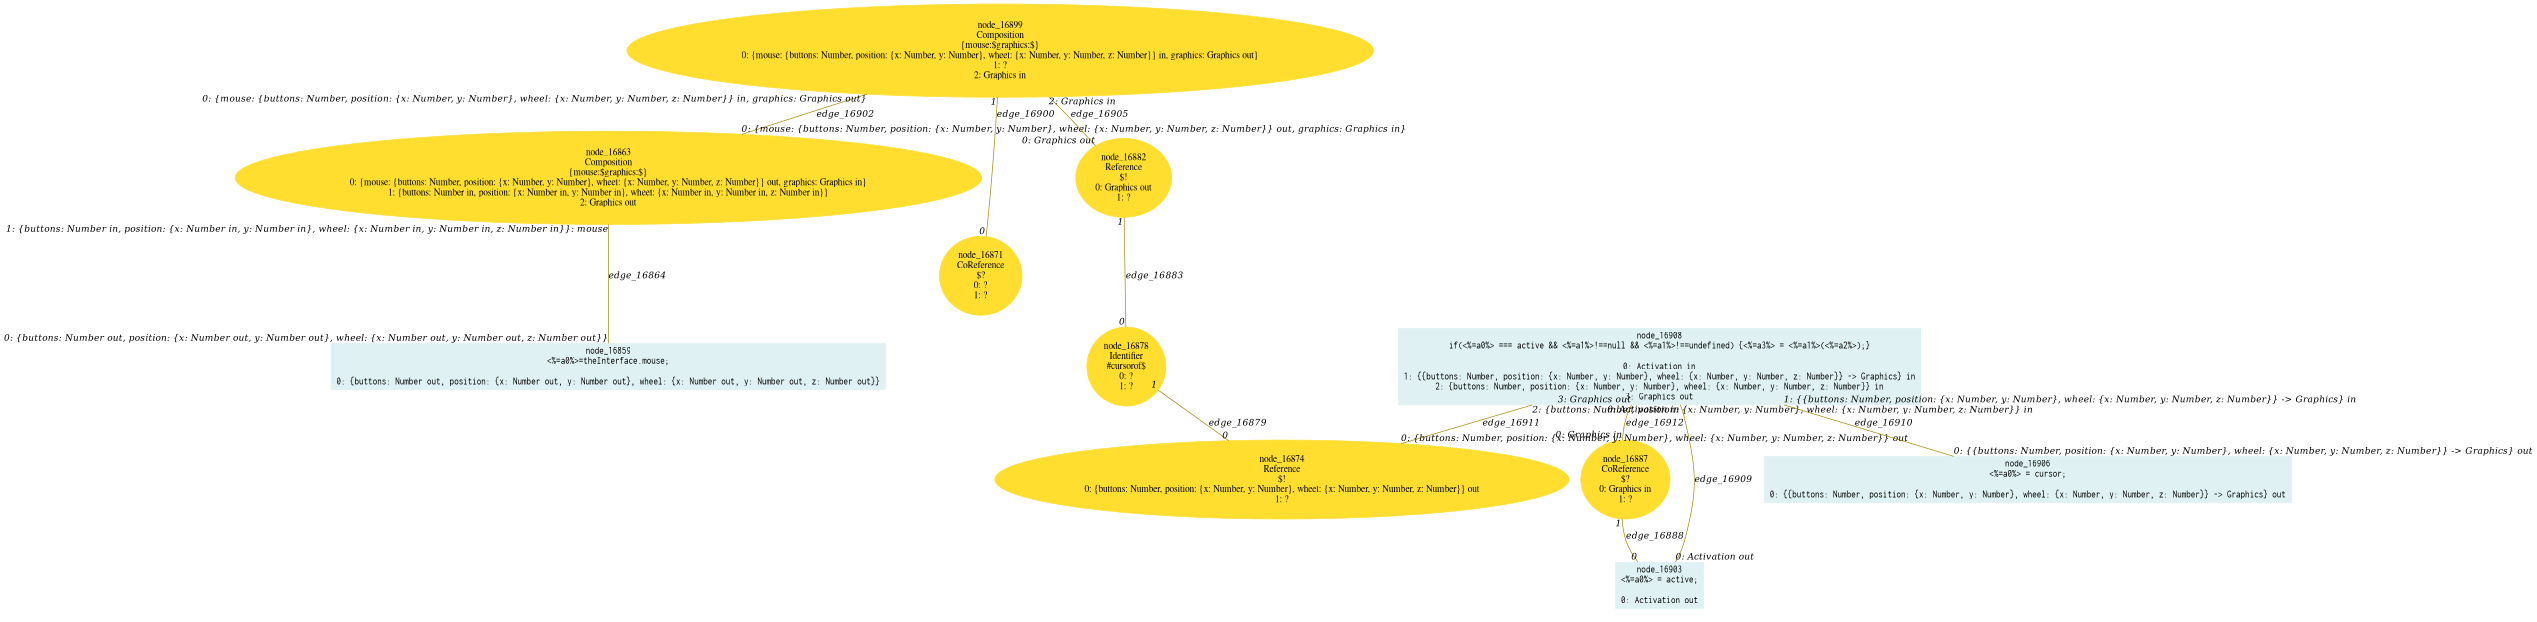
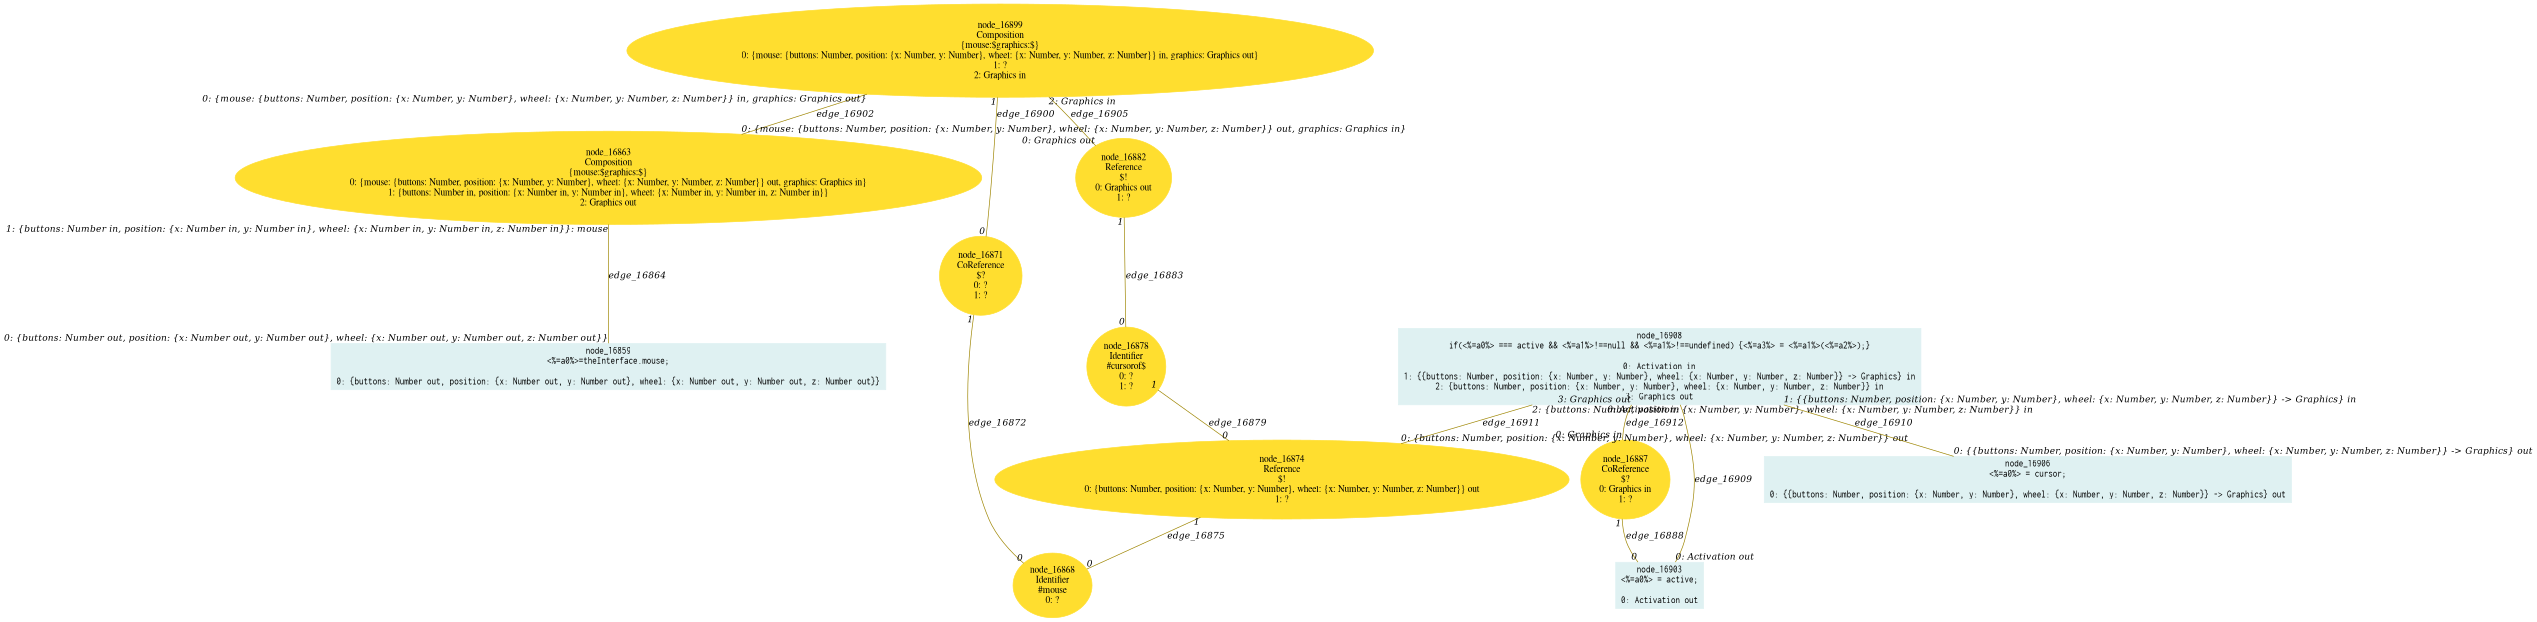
none -> (1053, 585)
